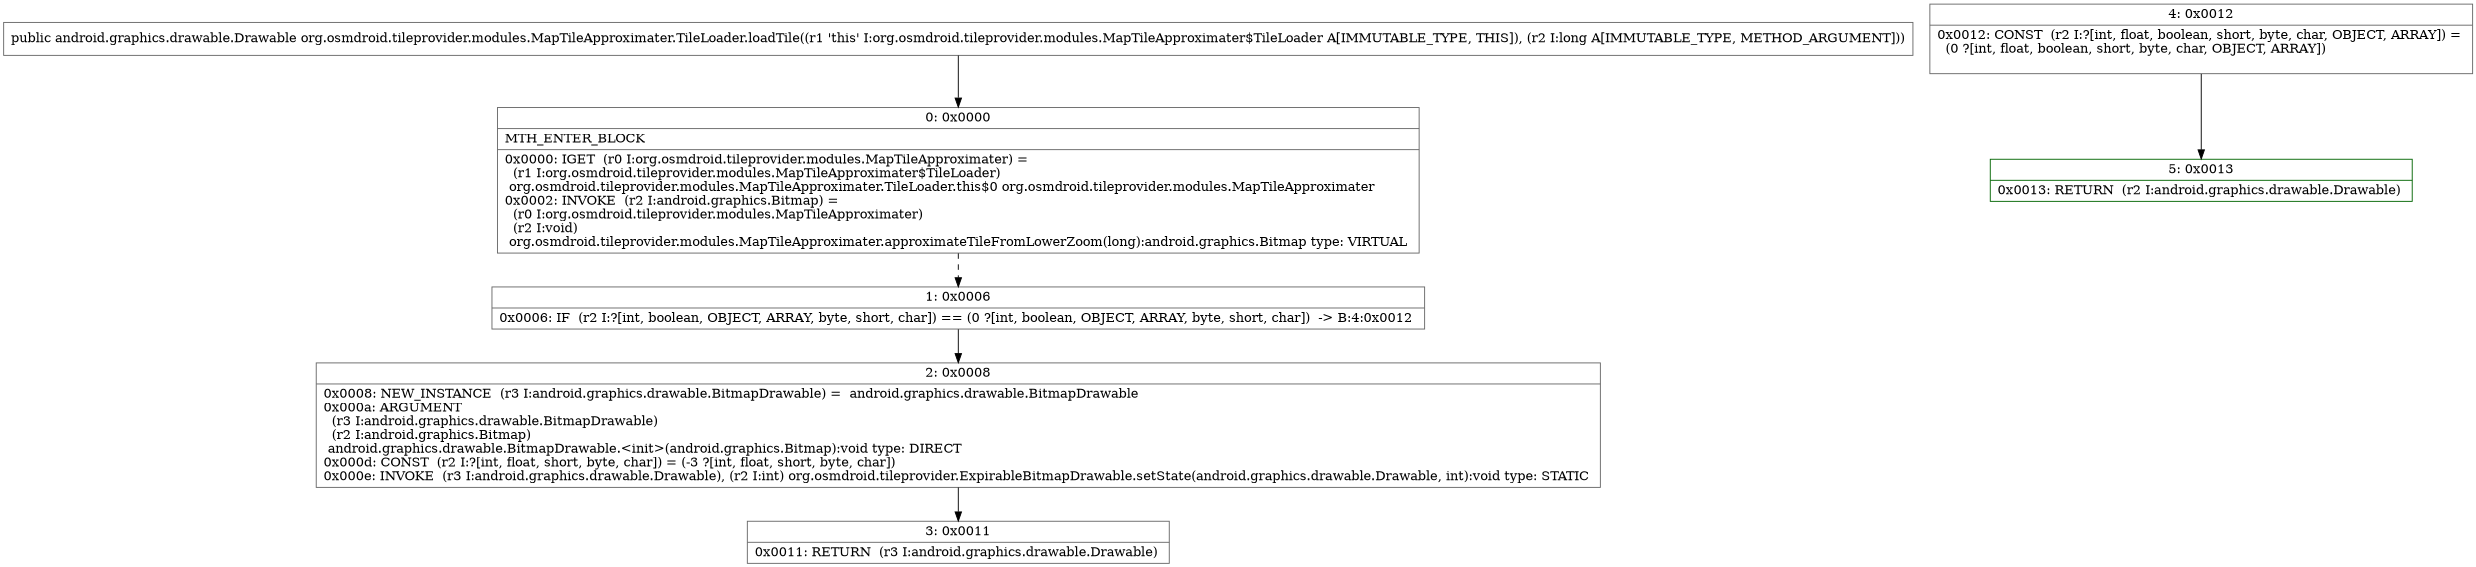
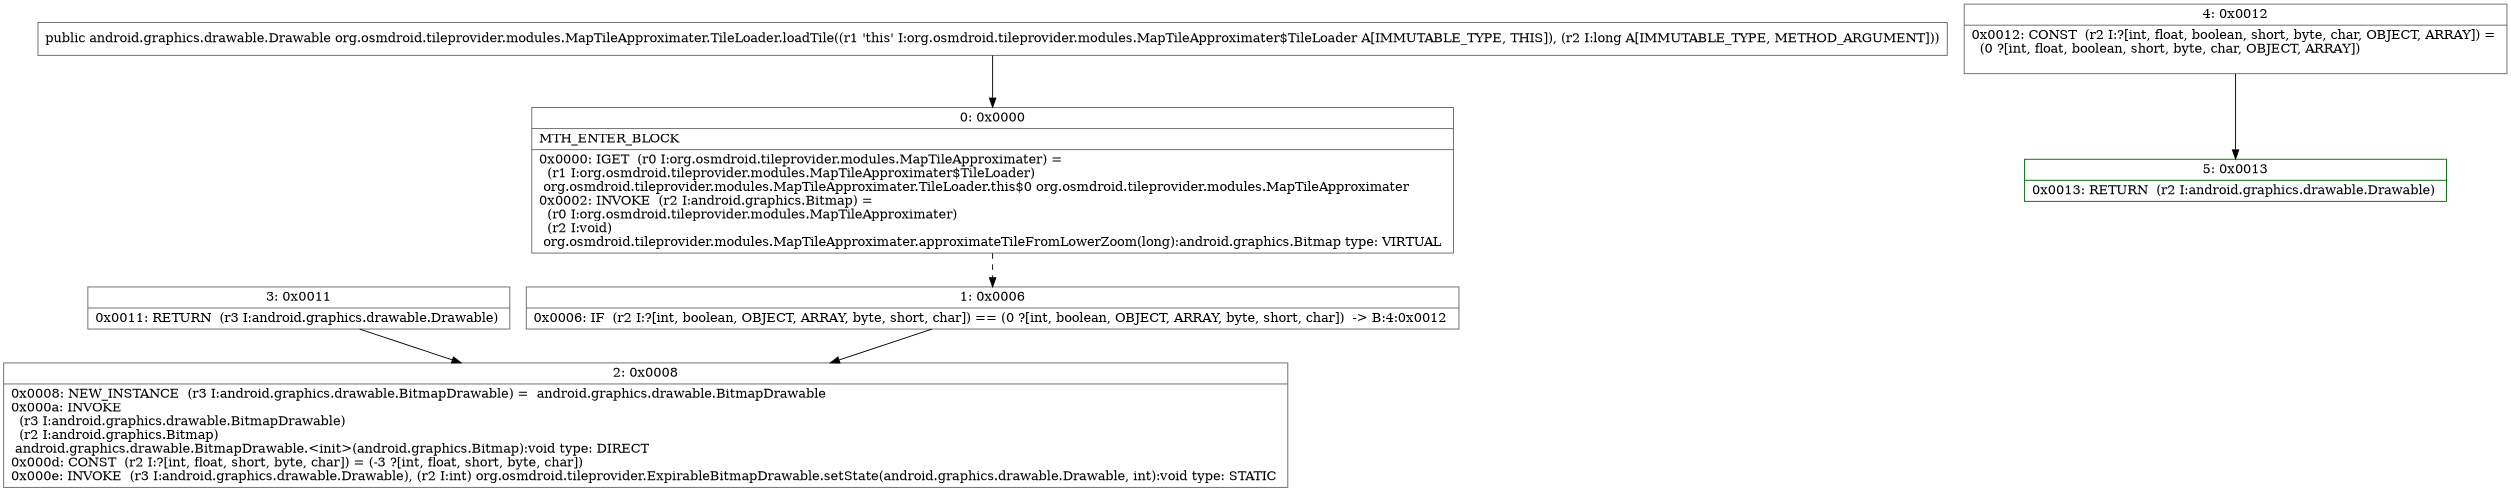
(397, 408) -> (70, 408)
(958, 500) -> (406, 344)
